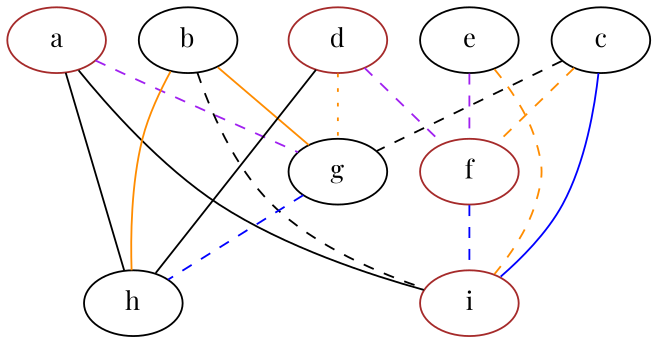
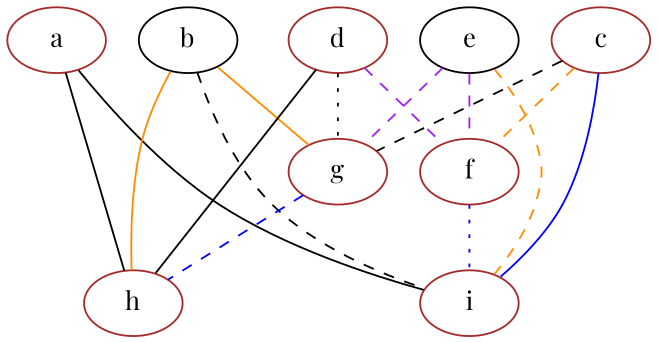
(601, 40) -> (601, 40)
(338, 106) -> (338, 106)
(197, 107) -> (412, 98)
(338, 172) -> (338, 172)
(469, 238) -> (469, 238)
(133, 303) -> (133, 303)
